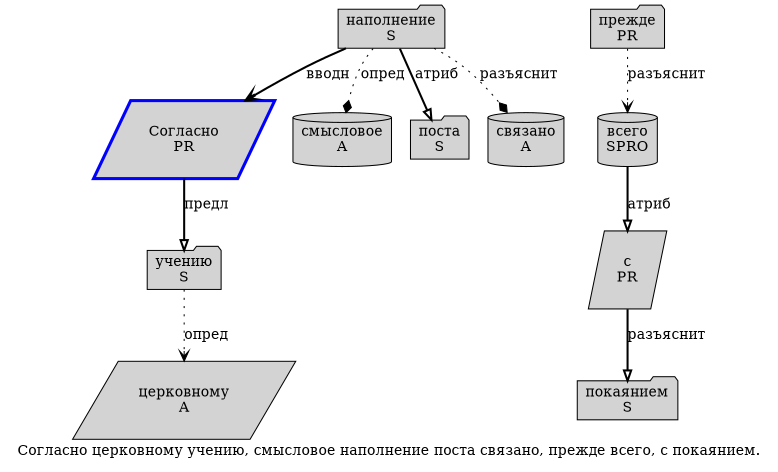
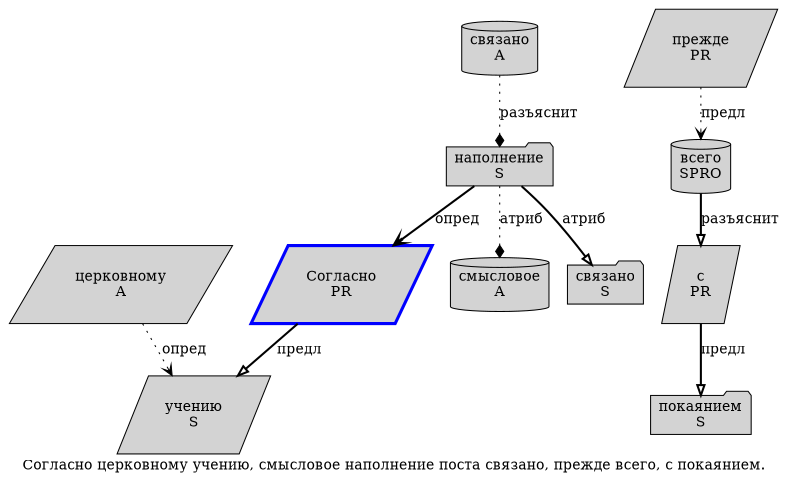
(628, 29) -> (701, 48)
(470, 72) -> (500, 105)
(328, 74) -> (457, 219)
(383, 74) -> (522, 219)
(667, 74) -> (723, 113)
(440, 140) -> (605, 285)
(650, 205) -> (740, 219)
(184, 270) -> (194, 415)
(184, 320) -> (155, 345)
(667, 335) -> (723, 350)
